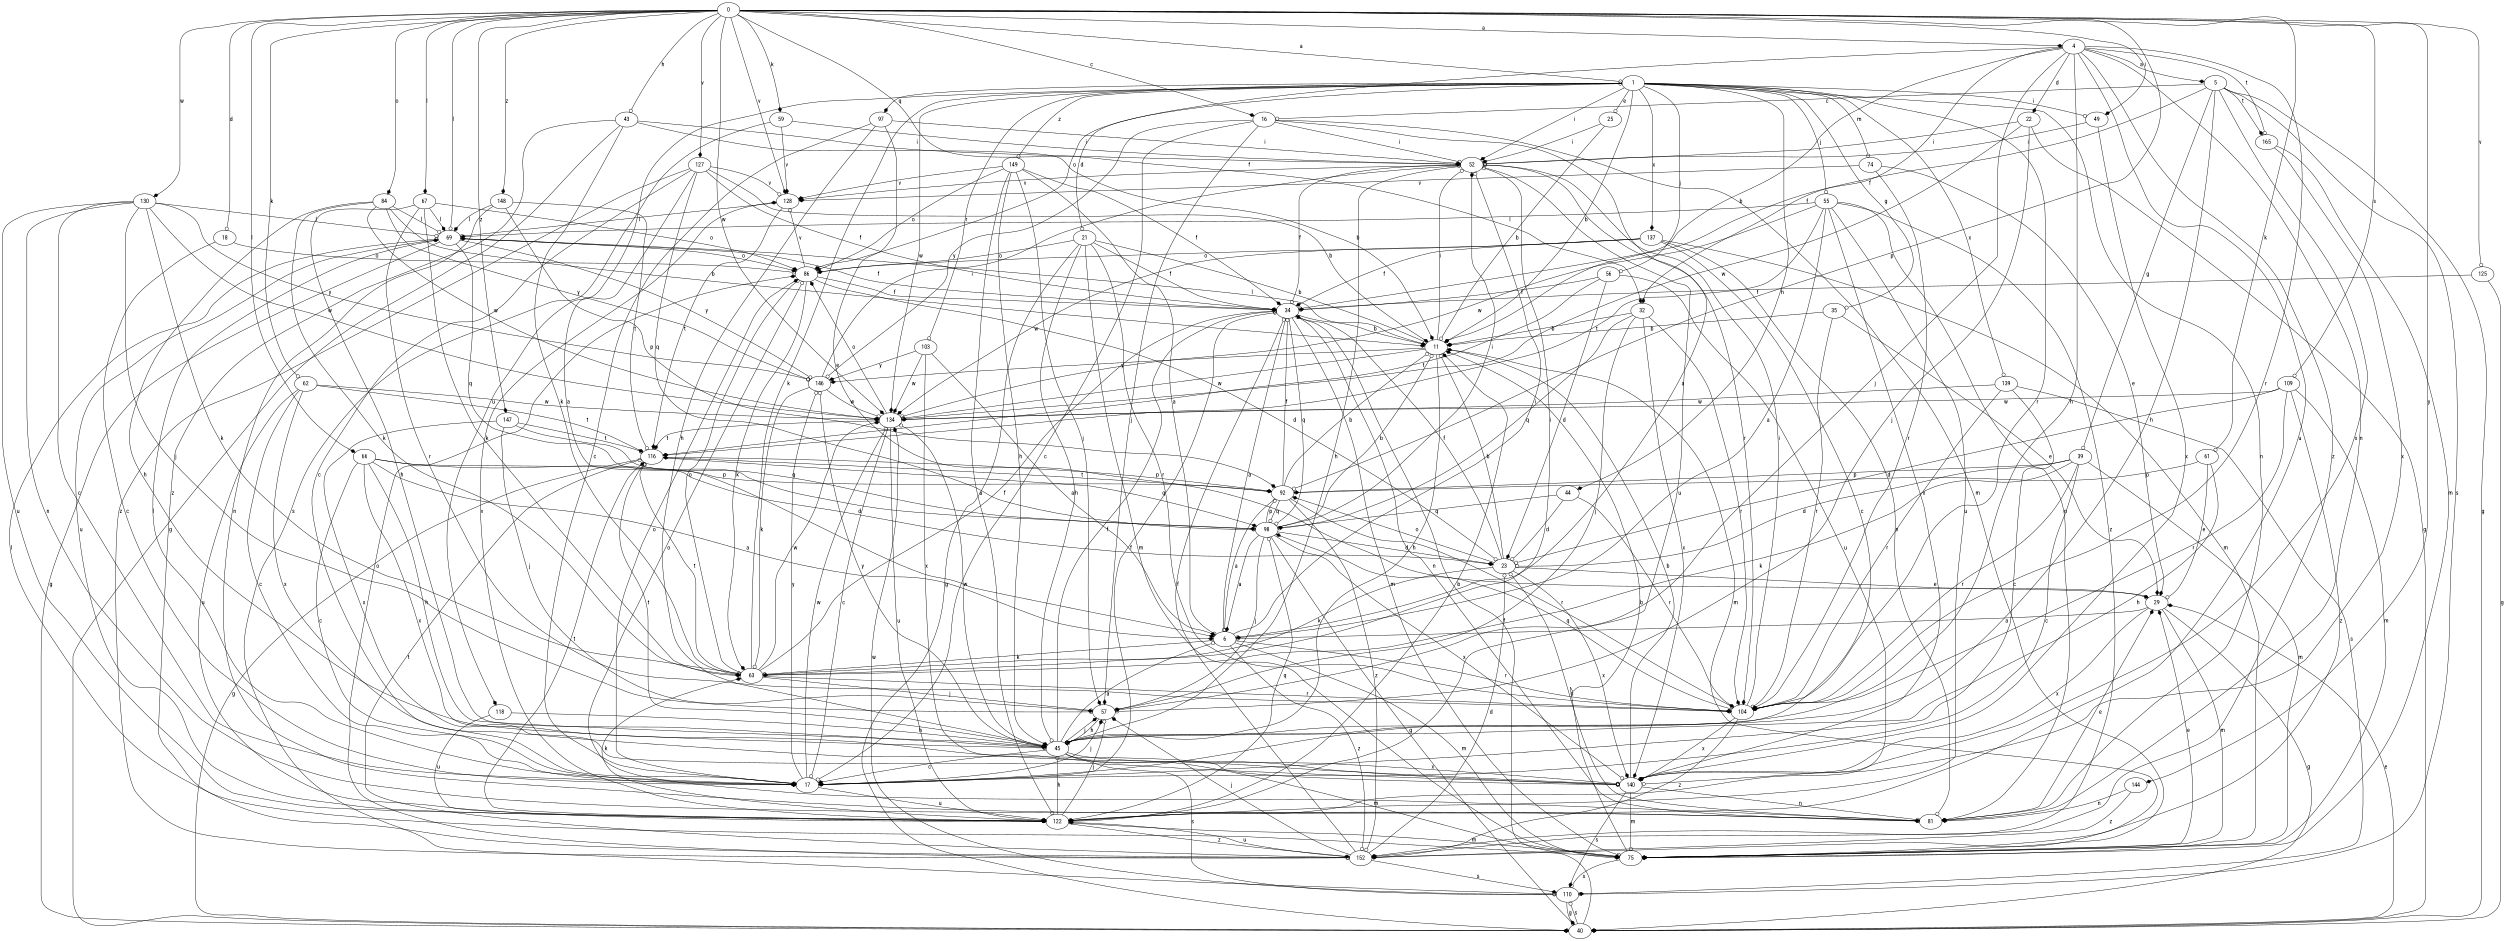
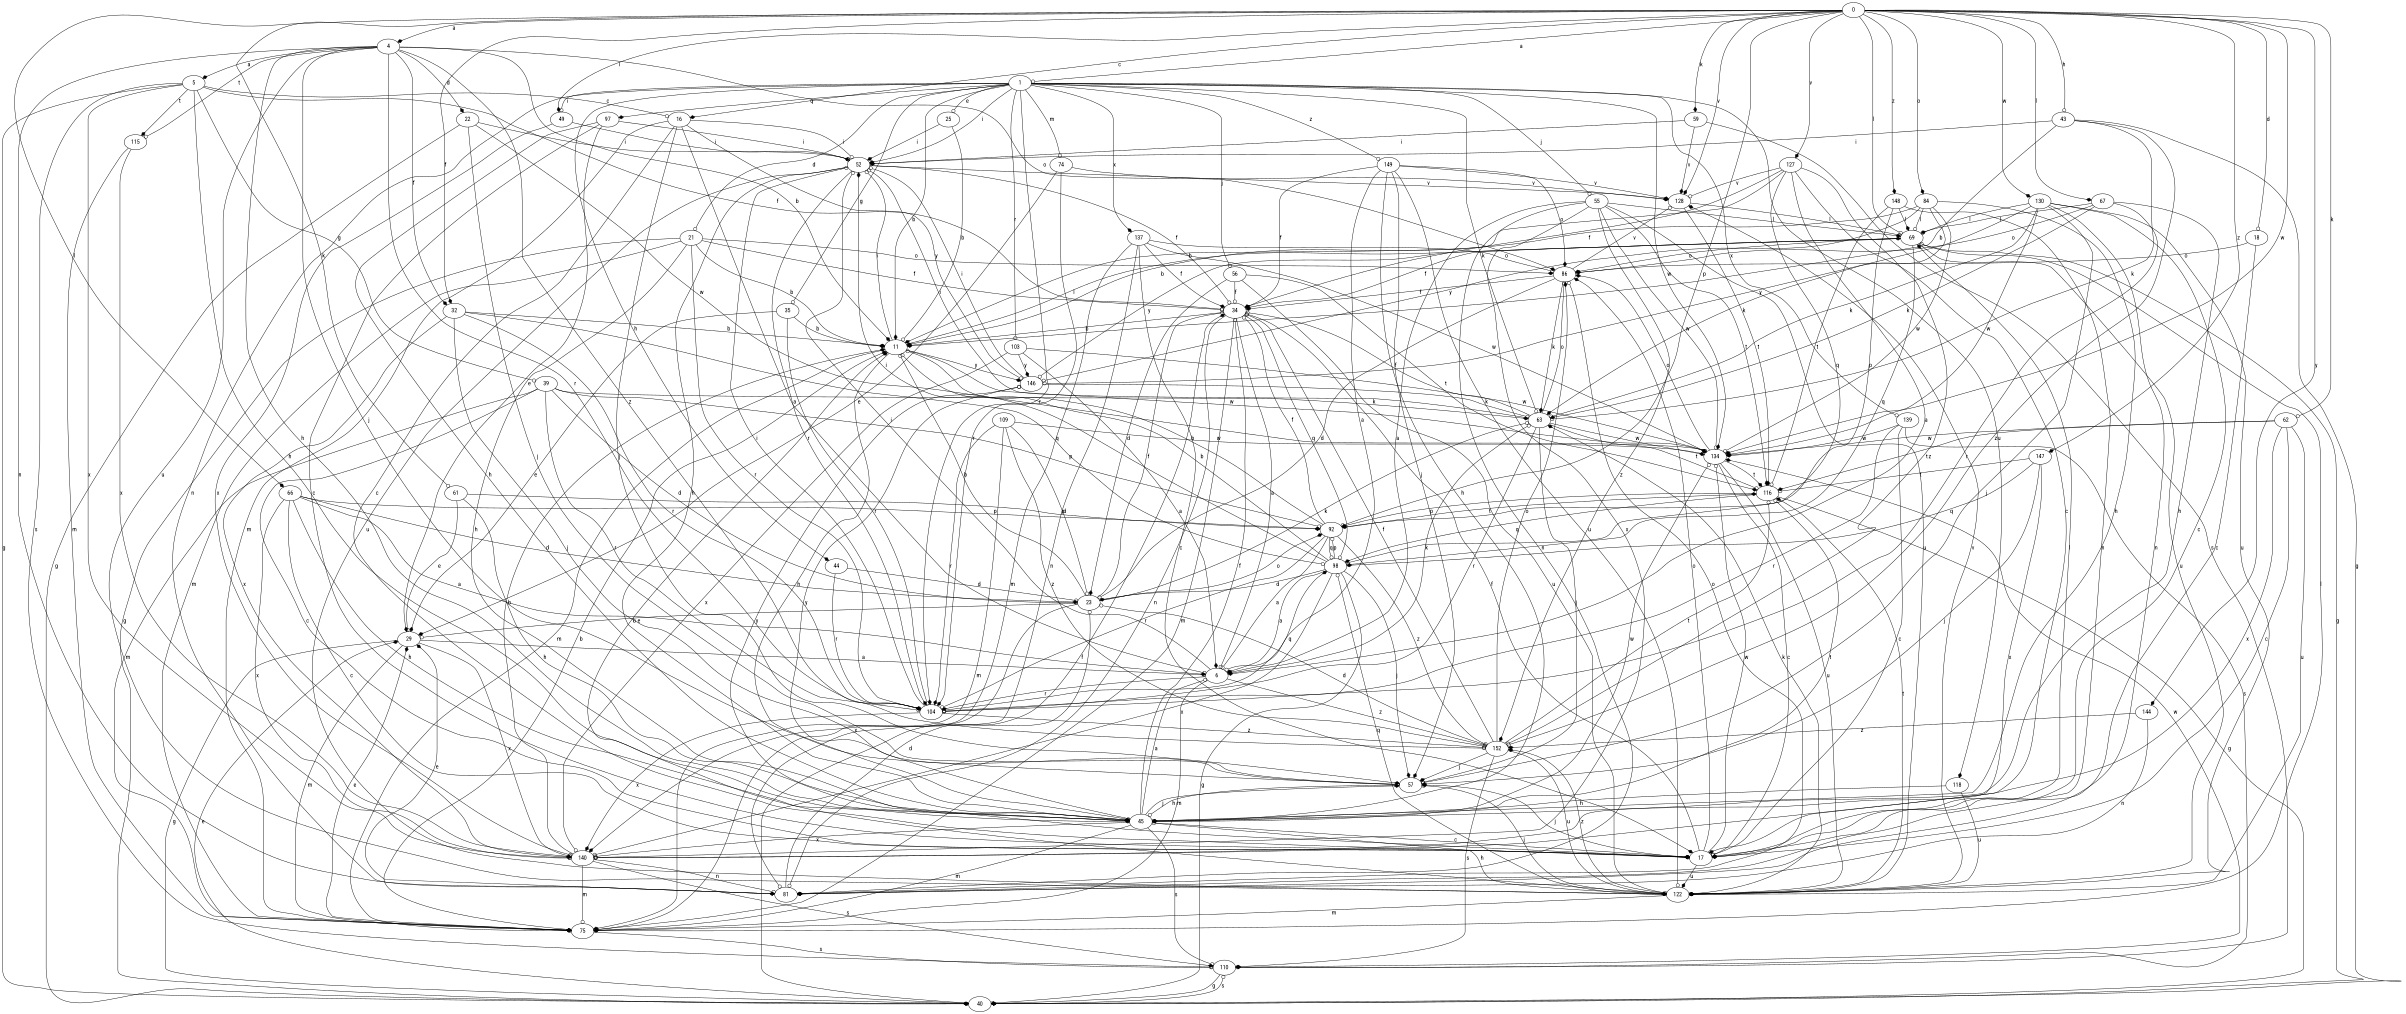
(1737, 15) -> none
(970, 98) -> (1401, 104)
(2267, 142) -> (135, 142)
(2483, 274) -> none
(850, 405) -> none
(1420, 511) -> none
